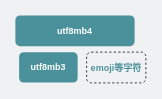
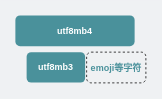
(48, 67) -> (56, 67)
